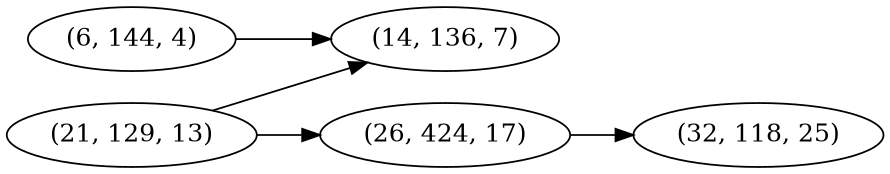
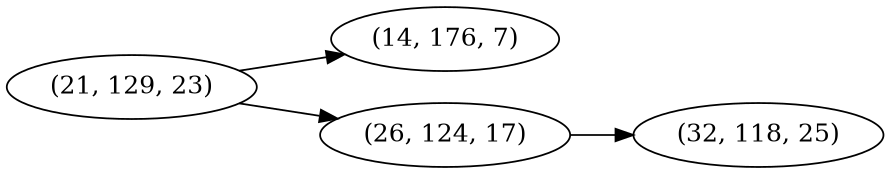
(132, 39) -> none
(445, 39) -> (445, 39)
(132, 135) -> (132, 87)
(445, 135) -> (445, 135)
